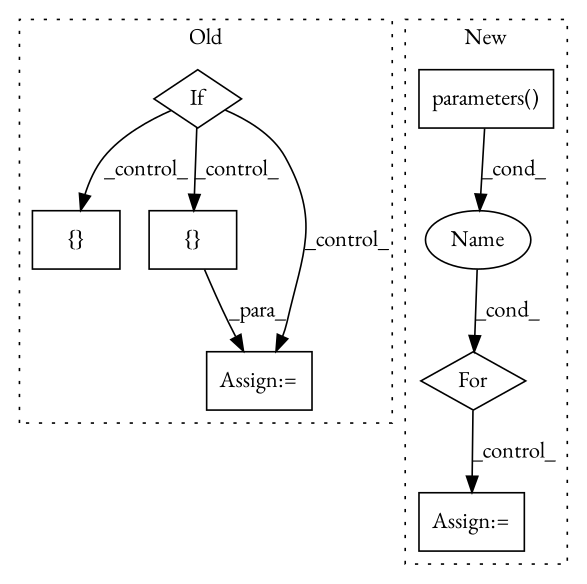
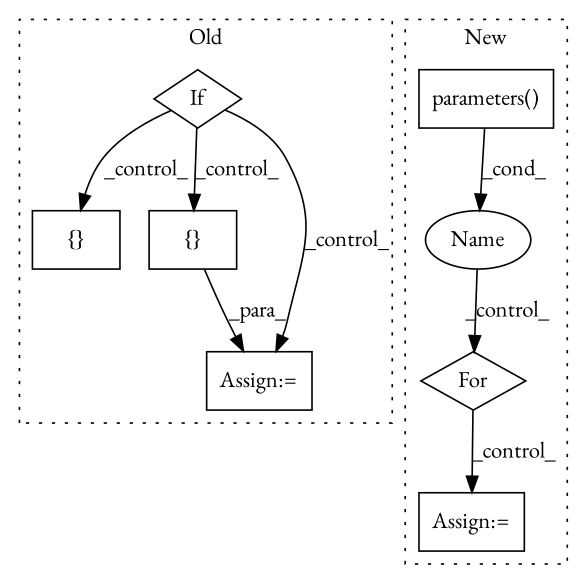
(507, 310) -> (507, 310)
